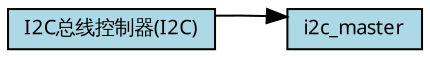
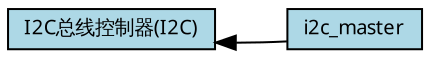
(241, 16) -> (262, 42)
